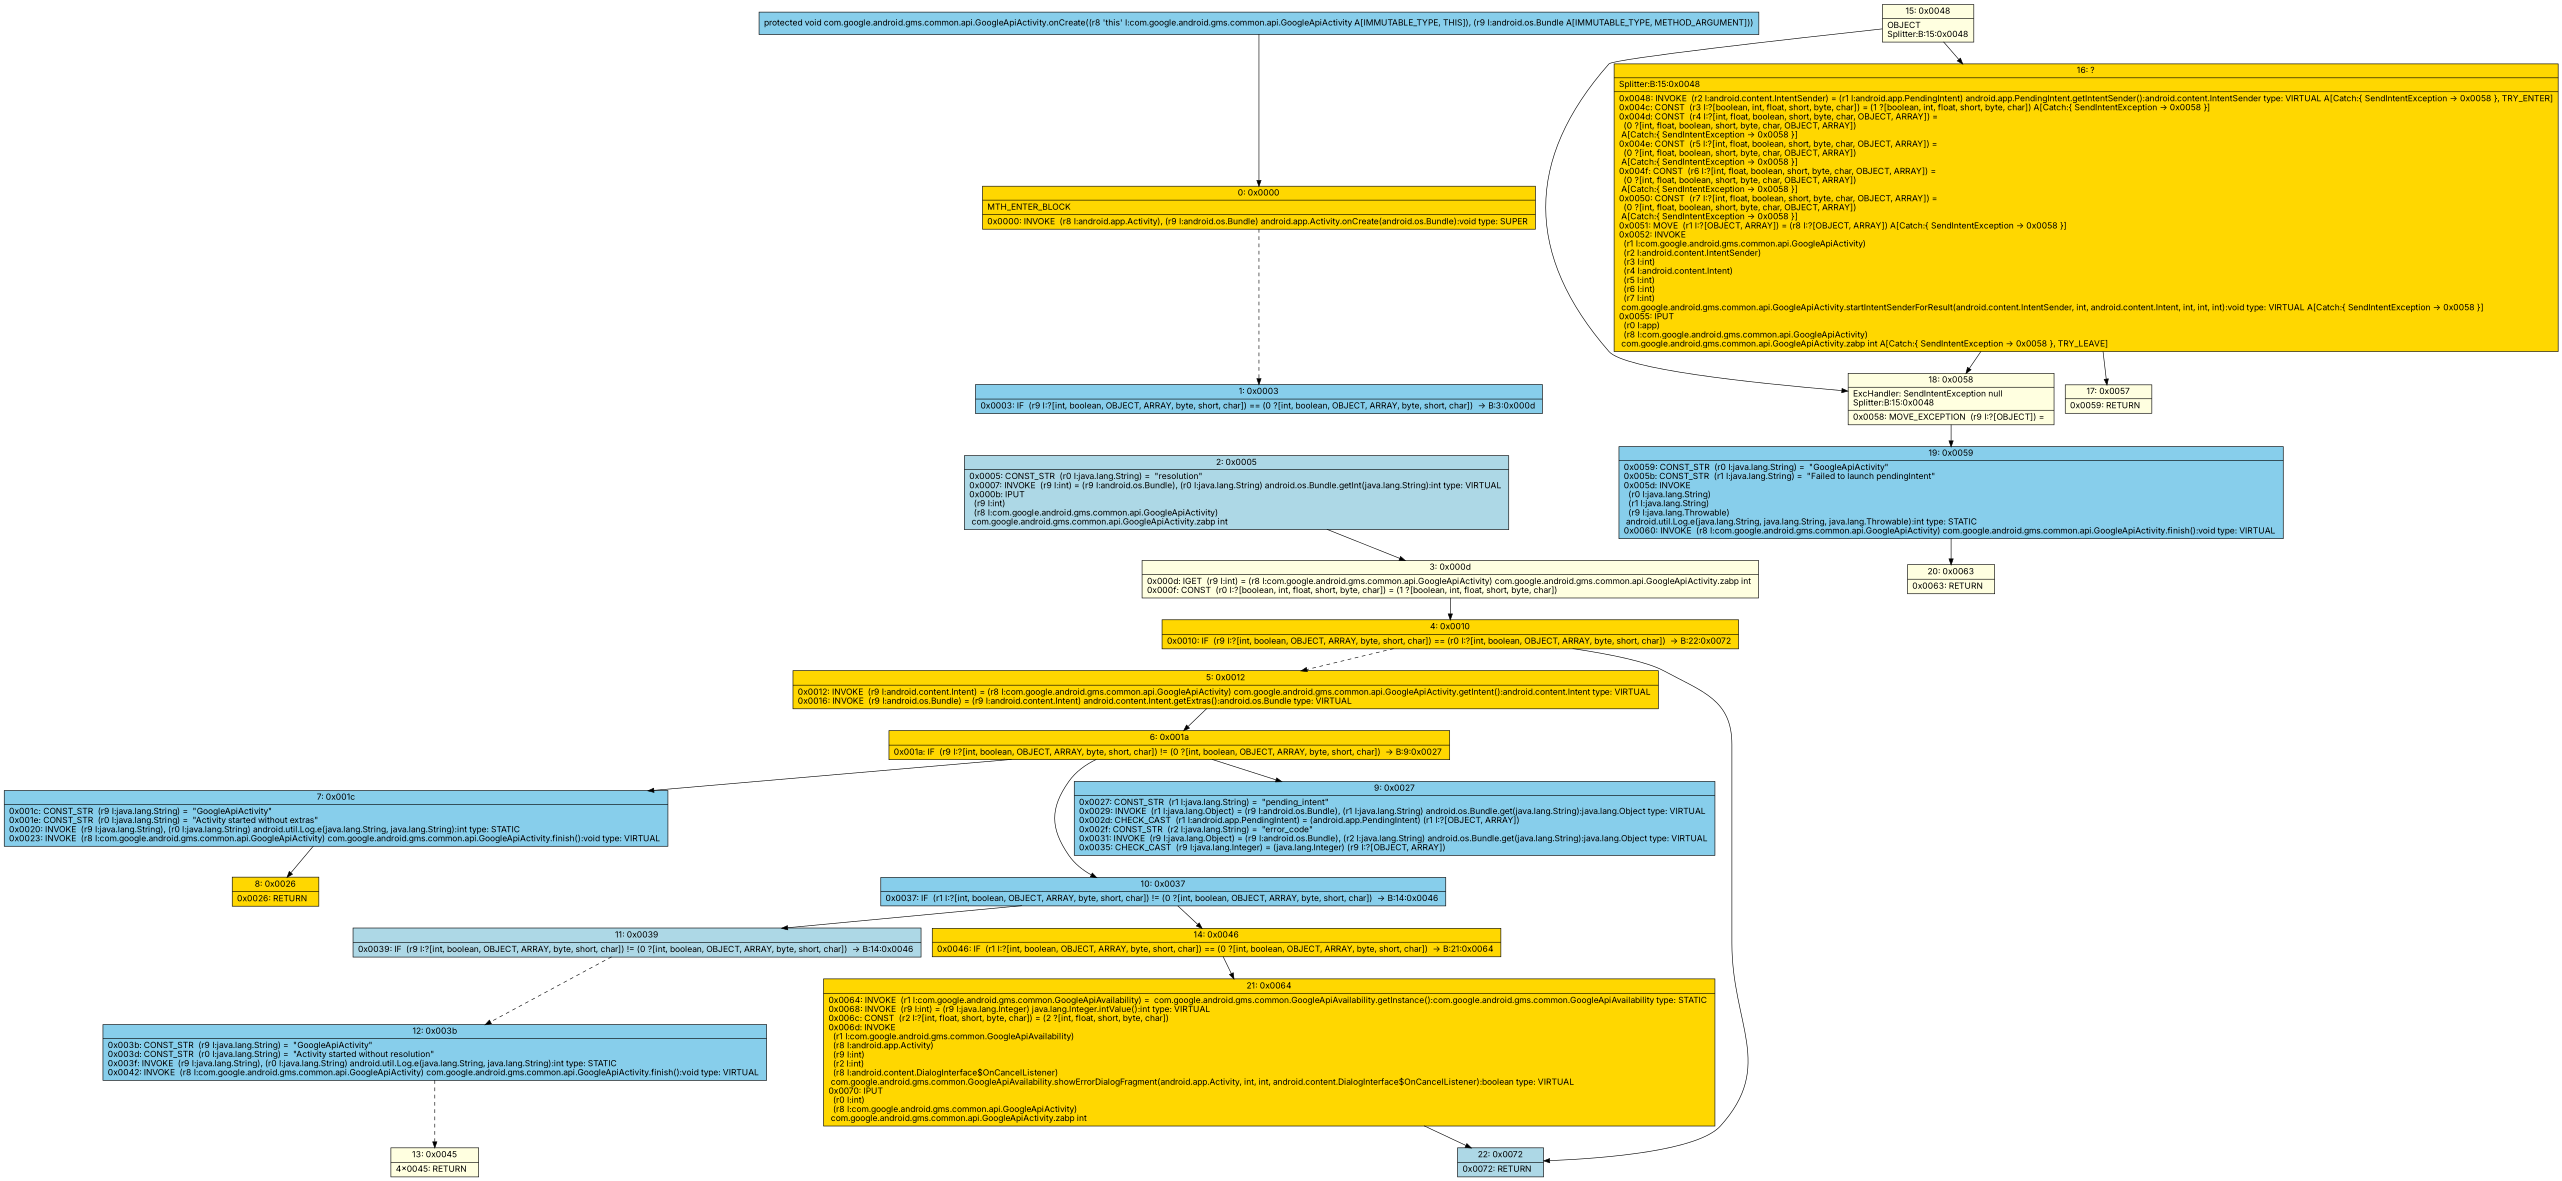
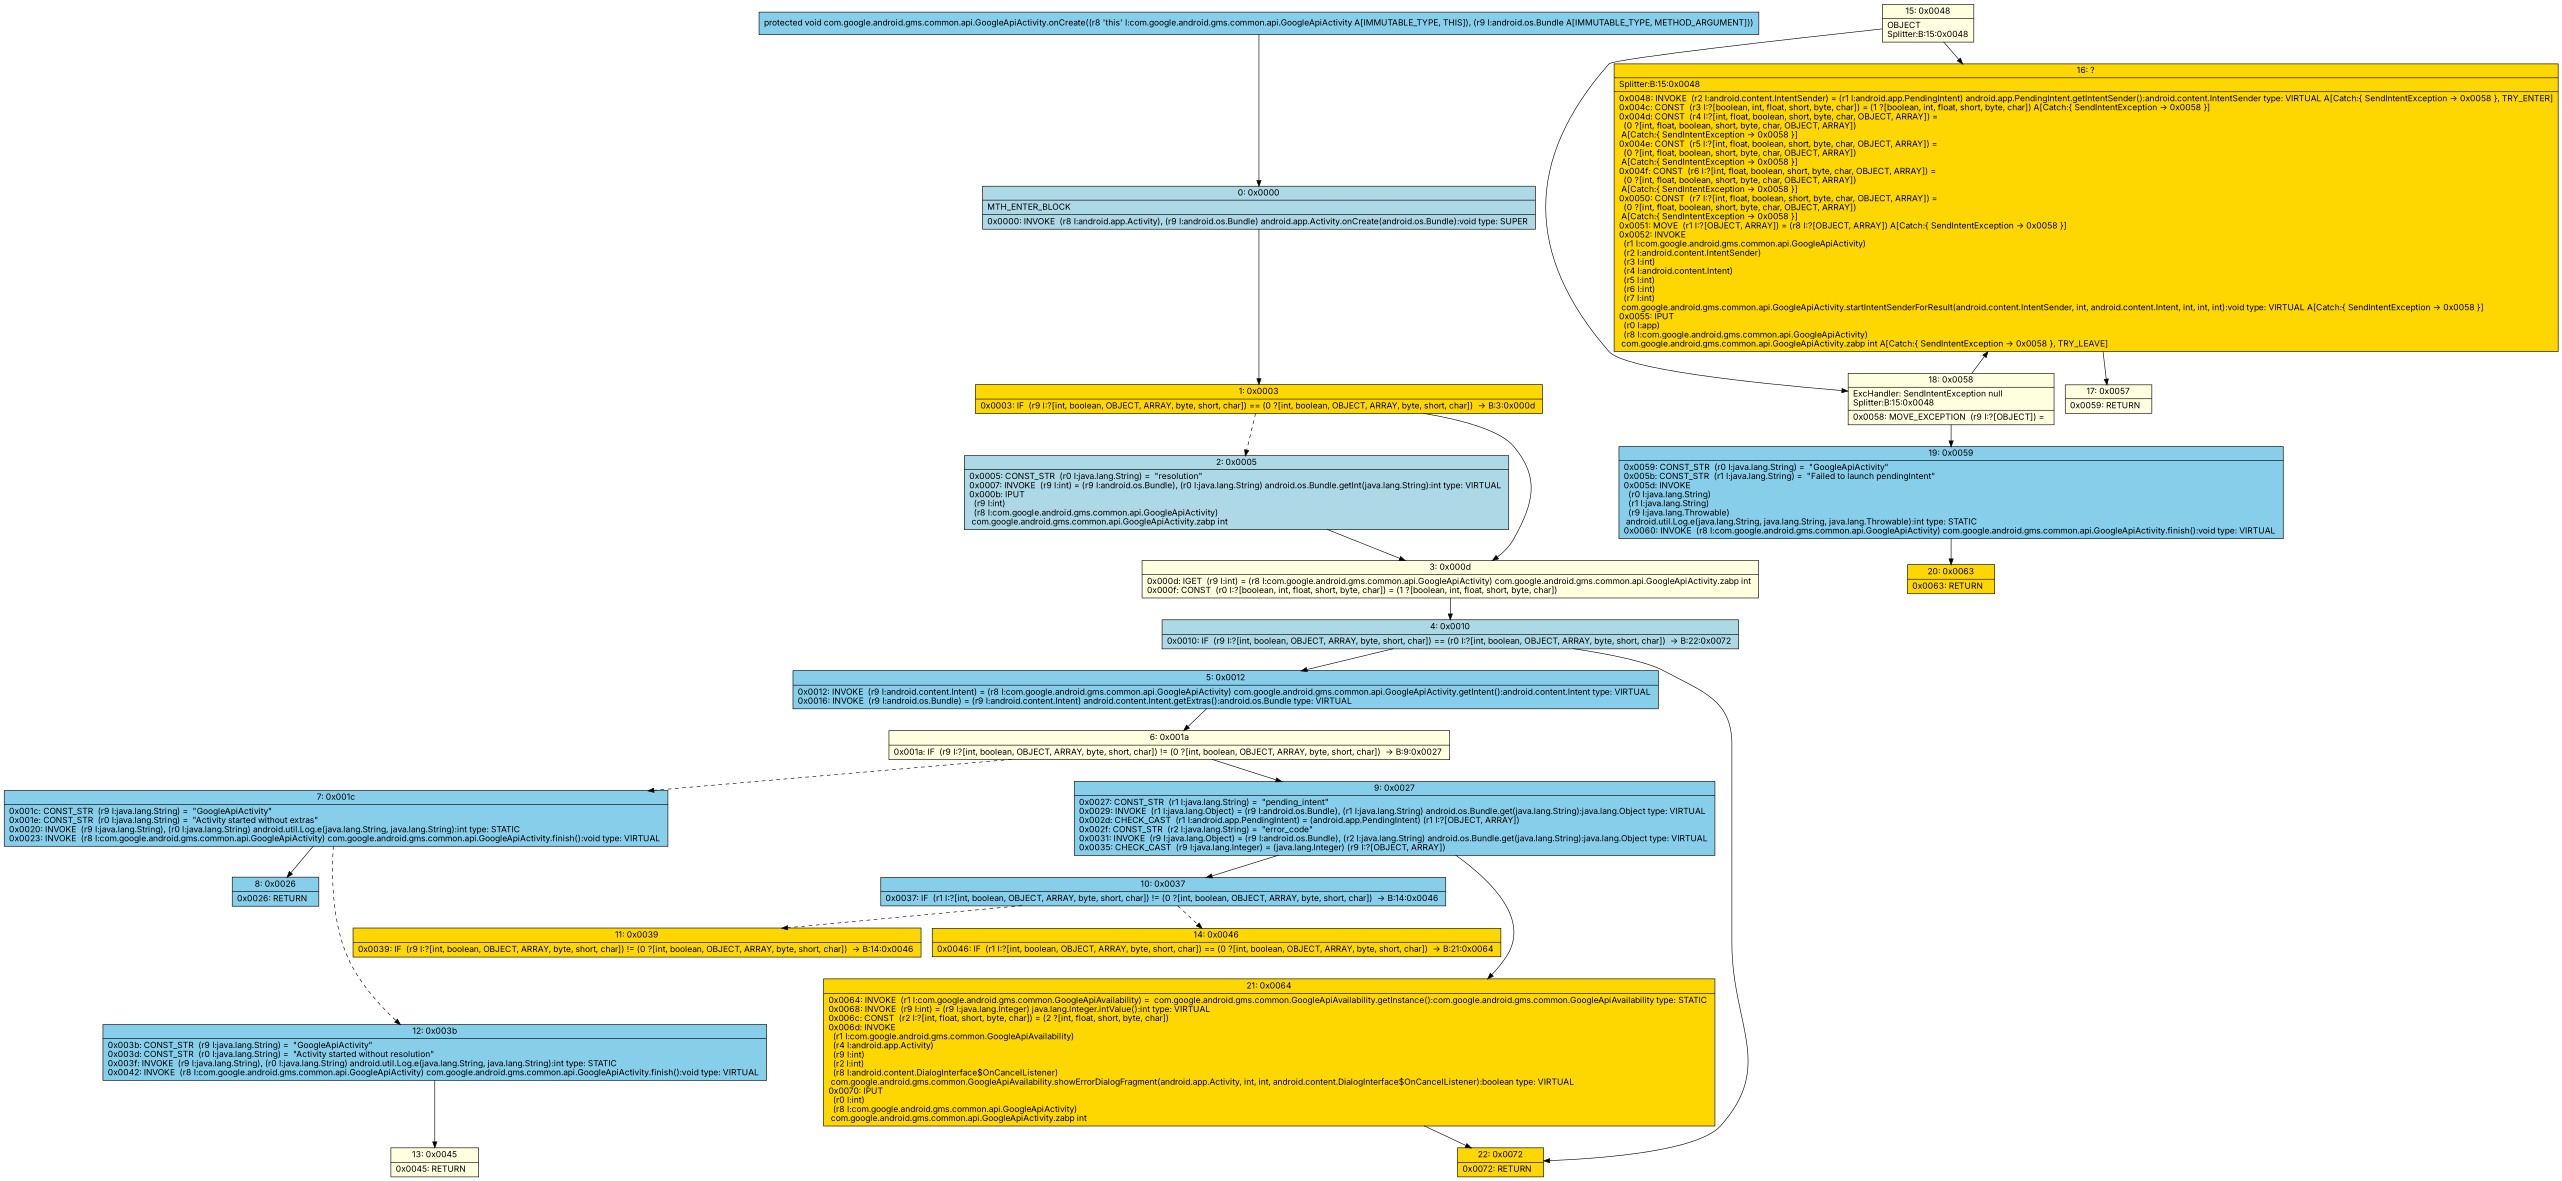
(1259, 208) -> (1259, 208)
(1259, 304) -> (1259, 304)
(1975, 360) -> (1978, 365)
(1259, 399) -> (1259, 399)
none -> (1251, 432)
none -> (1522, 457)
(1951, 579) -> (1951, 579)
(1450, 634) -> (1450, 634)
(1350, 659) -> (1350, 659)
(1226, 690) -> (1226, 690)
(1169, 745) -> (1169, 745)
(833, 775) -> (833, 775)
(1055, 816) -> (1245, 865)
(276, 892) -> (276, 892)
(1188, 915) -> (1188, 915)
(905, 917) -> (905, 917)
(637, 943) -> (637, 943)
(1227, 965) -> (1507, 908)
(551, 989) -> (342, 942)
(881, 1046) -> (881, 1046)
(435, 1111) -> (435, 1111)
(1501, 1162) -> (1501, 1162)
(435, 1169) -> (434, 1169)
